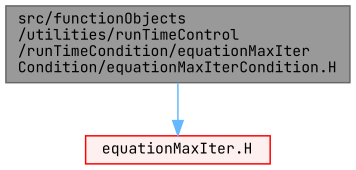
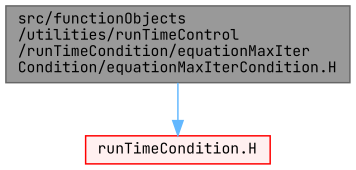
(178, 150) -> (178, 150)
